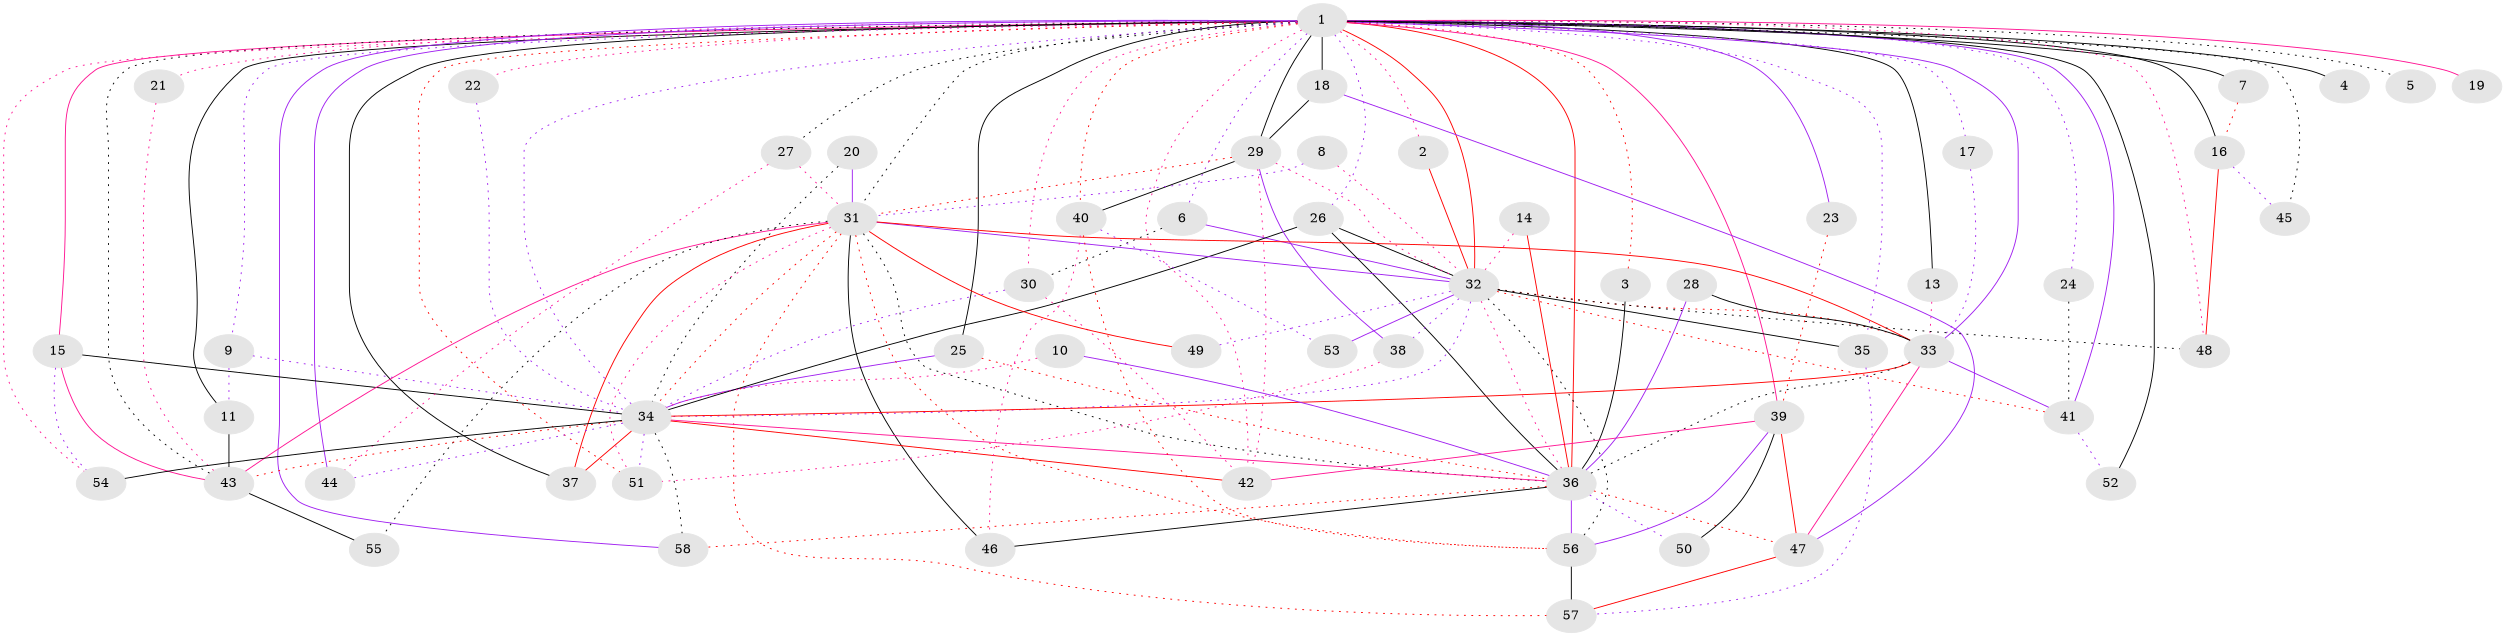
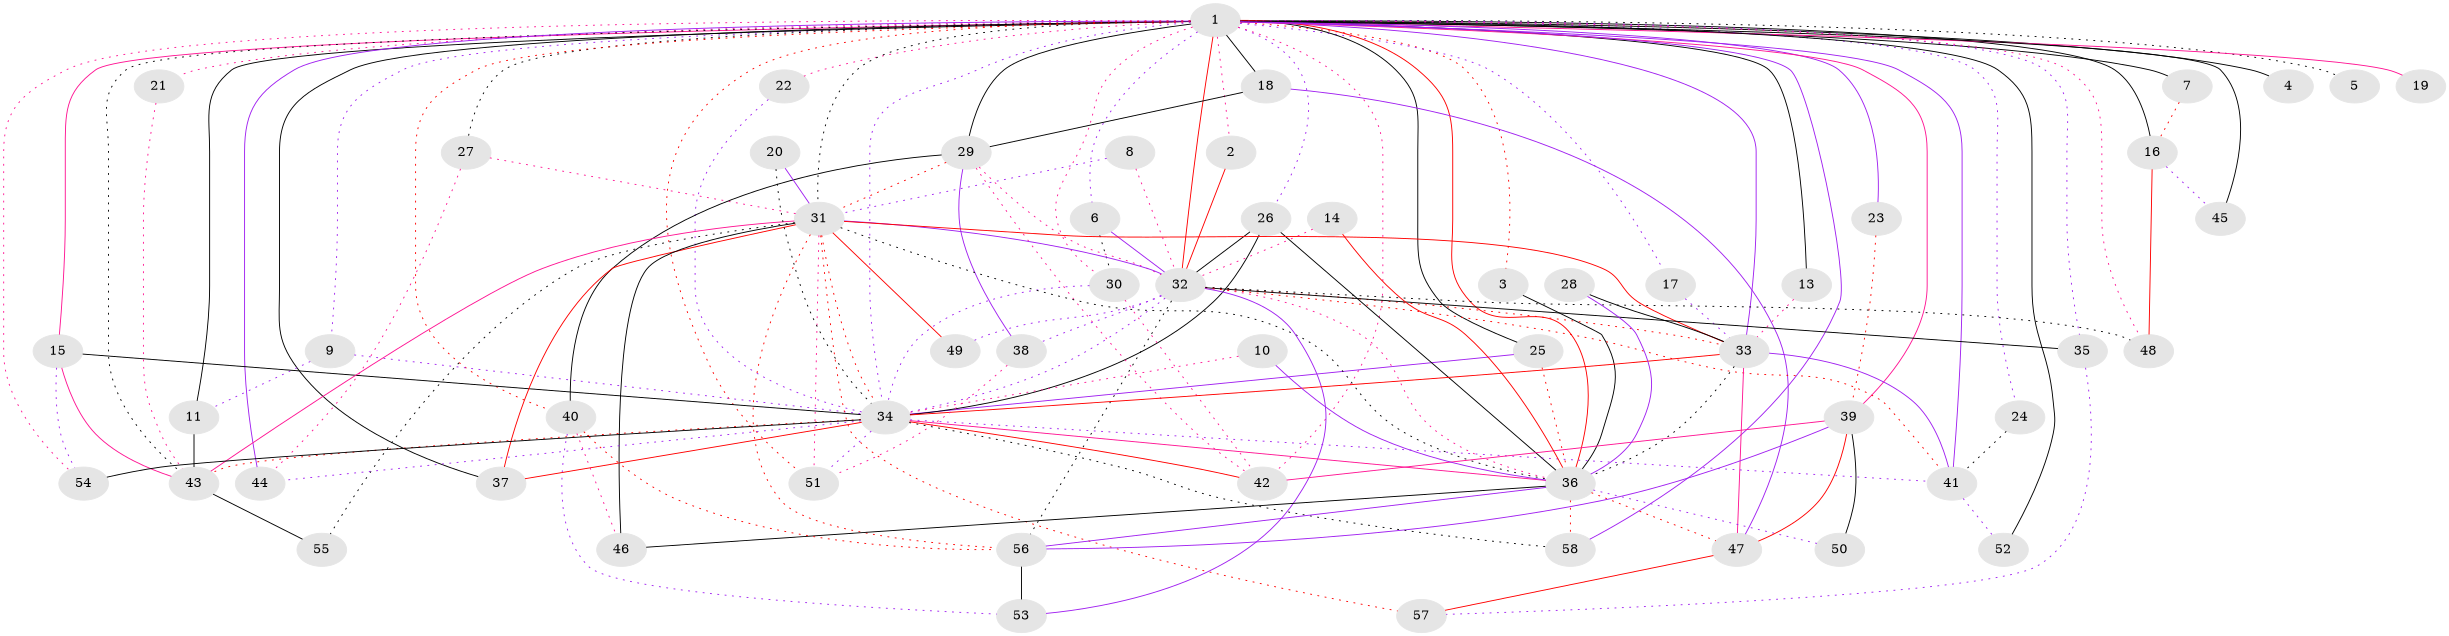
(1882, 35) -> (1801, 34)
none -> (1368, 447)
(1571, 583) -> (1022, 583)
